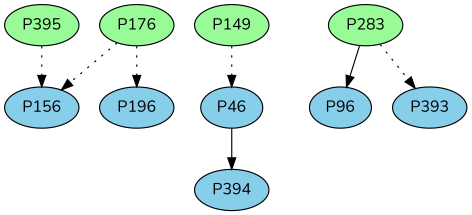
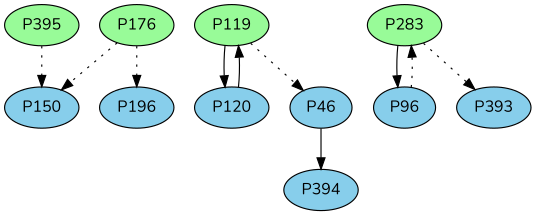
(232, 25) -> (232, 25)
none -> (412, 72)
(42, 108) -> (42, 108)
none -> (232, 108)
